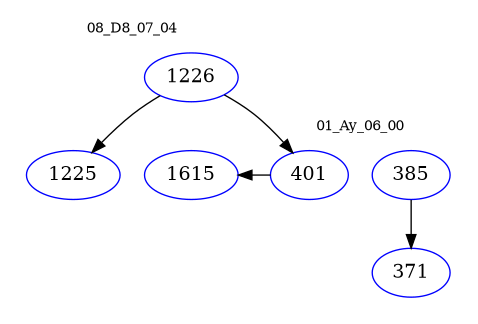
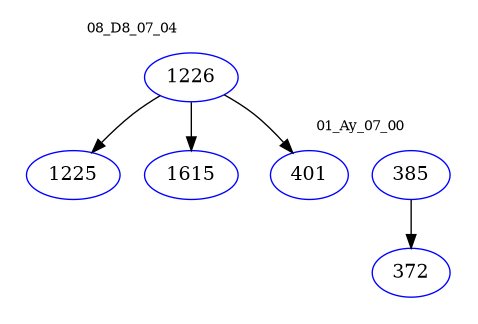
(360, 127) -> (360, 127)
(261, 175) -> (191, 120)
(411, 273) -> (411, 273)
